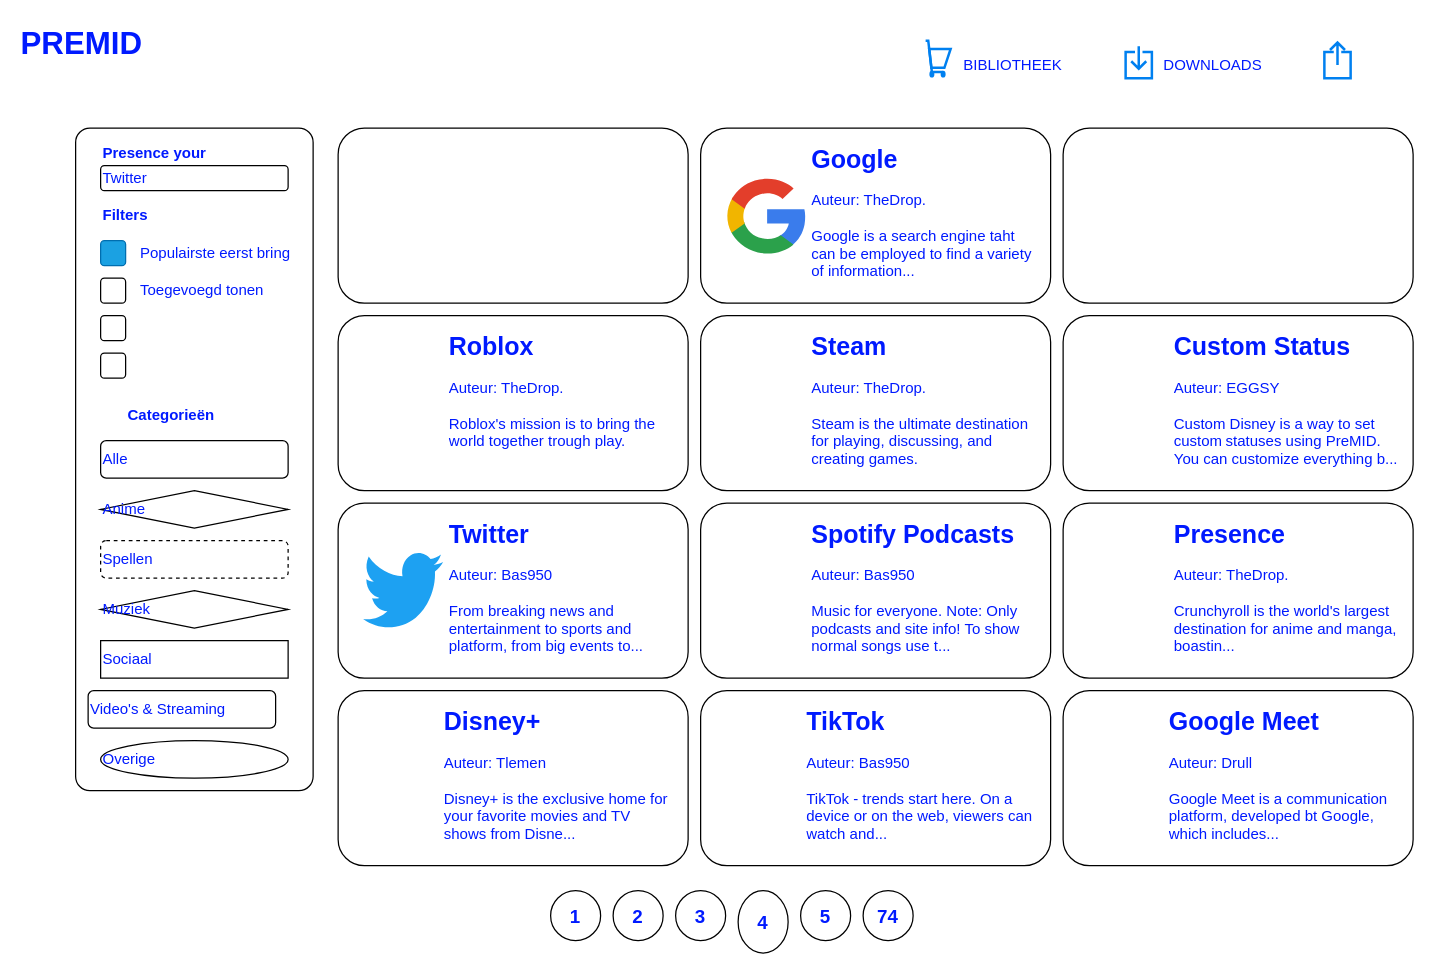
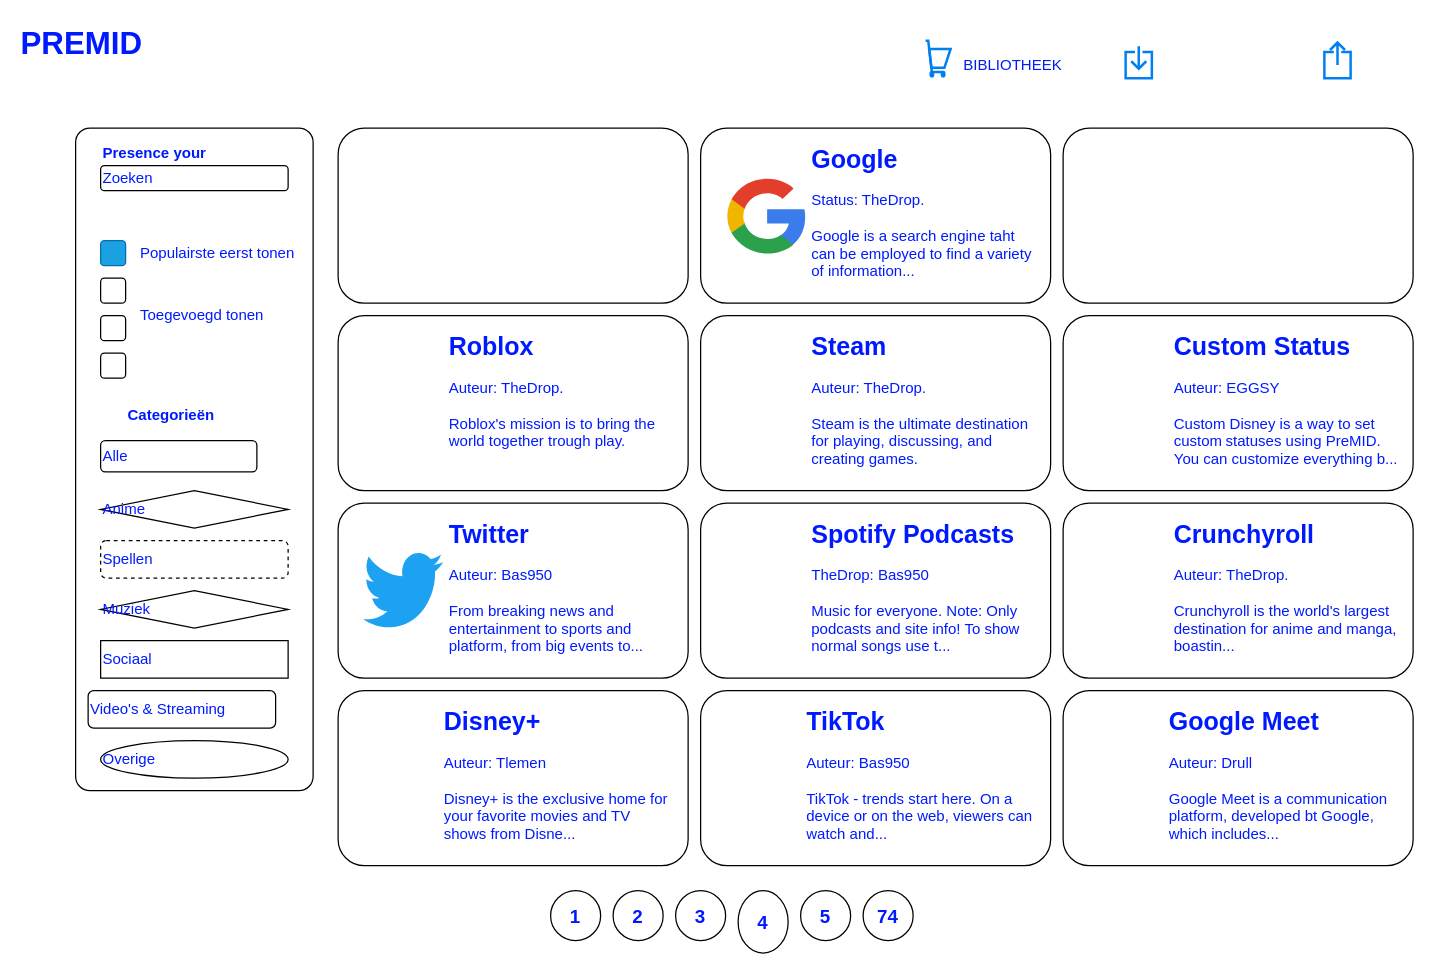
(1213, 66) -> none
(926, 173) -> (926, 173)
(131, 178) -> (128, 178)
(126, 216) -> none
(221, 253) -> (221, 253)
(219, 291) -> (219, 316)
(194, 459) -> (179, 456)
(926, 548) -> (926, 548)
(1288, 548) -> (1288, 548)
